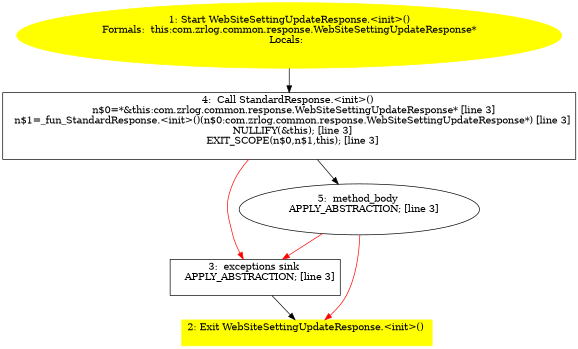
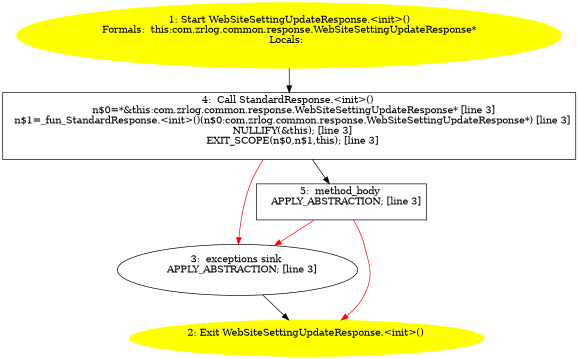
(359, 209) -> (342, 202)
(255, 277) -> (238, 270)
(307, 333) -> (307, 338)
